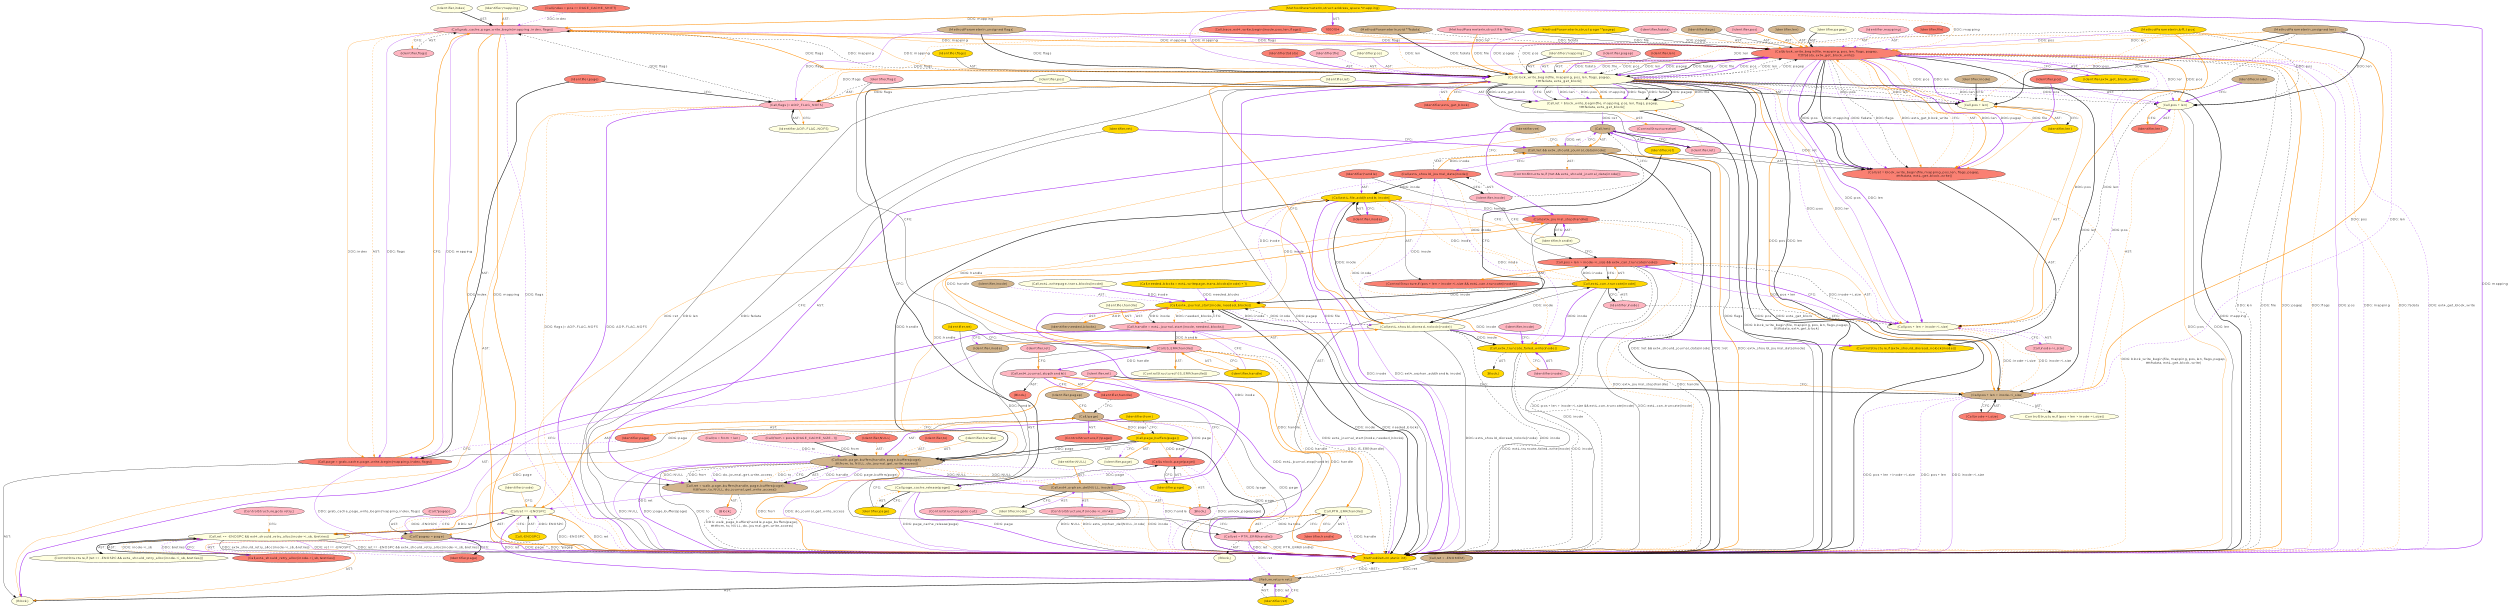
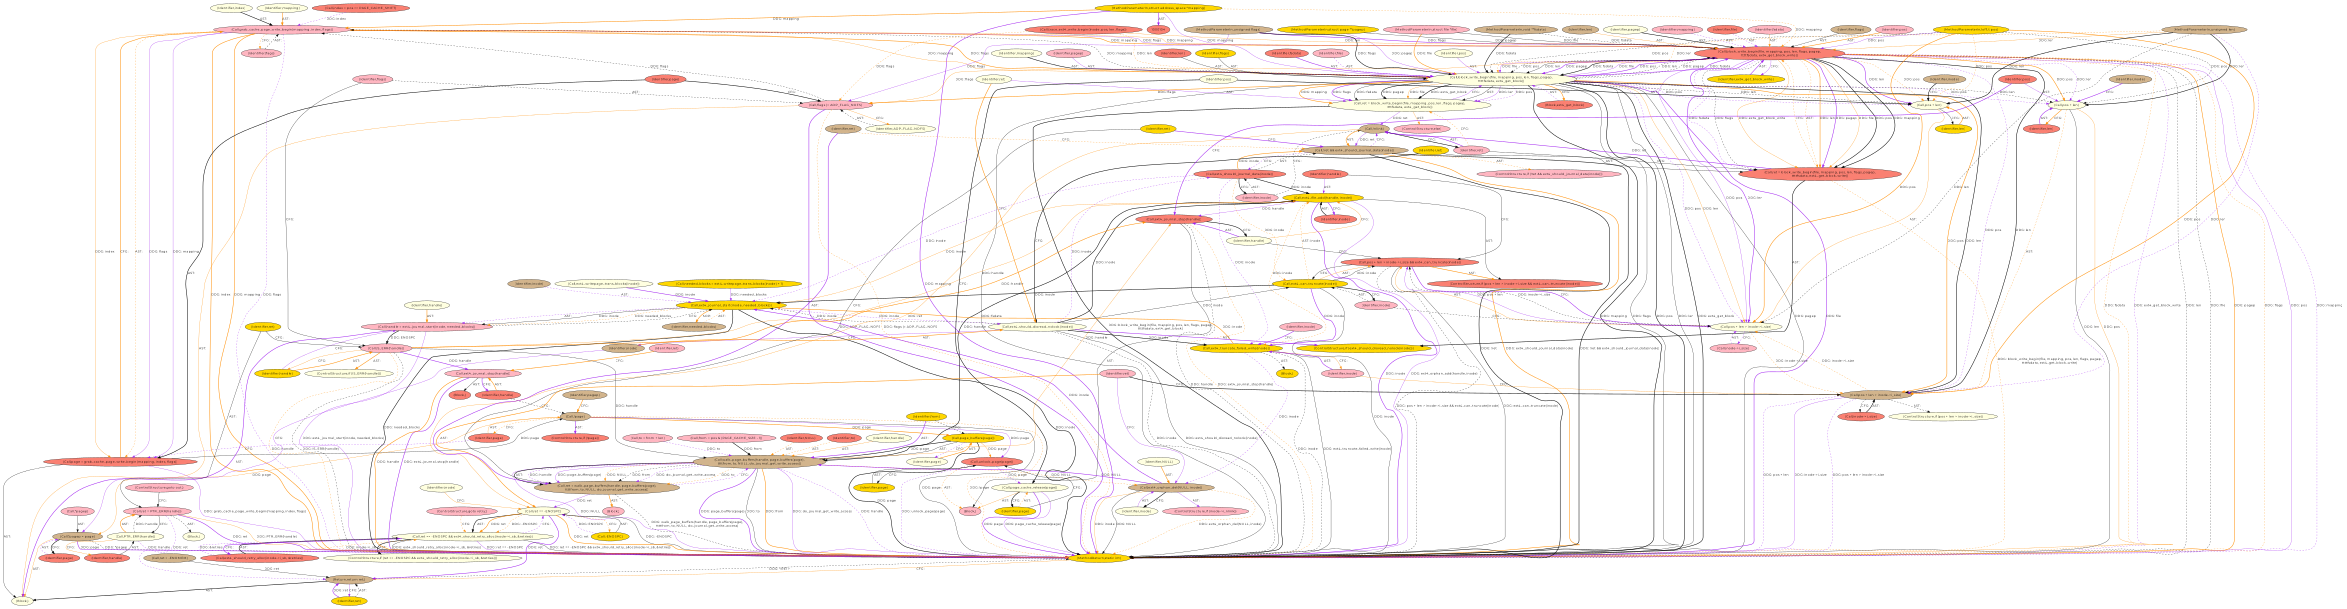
(1446, 105) -> (1565, 105)
(792, 119) -> (858, 121)
(1602, 129) -> (1375, 129)
(1502, 162) -> (1284, 155)
(1461, 241) -> (1312, 241)
(1187, 338) -> (403, 338)
none -> (1271, 423)
(1279, 432) -> none
